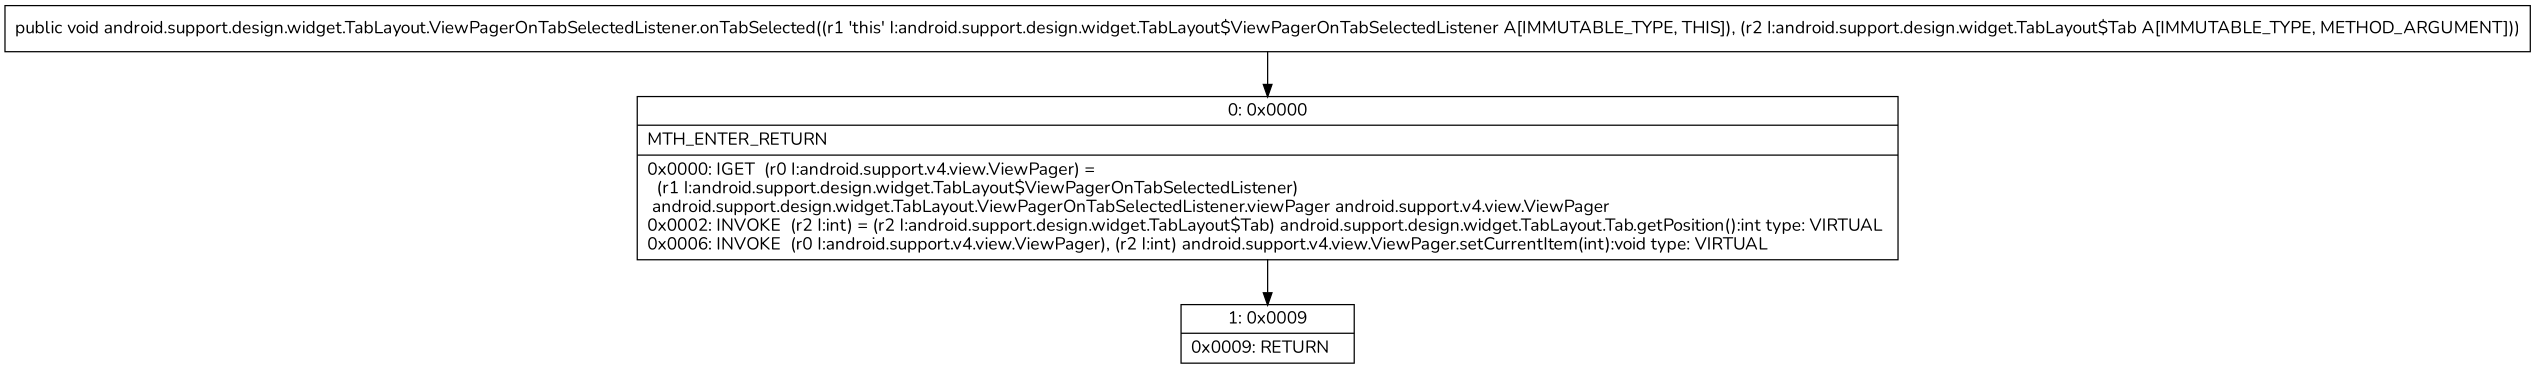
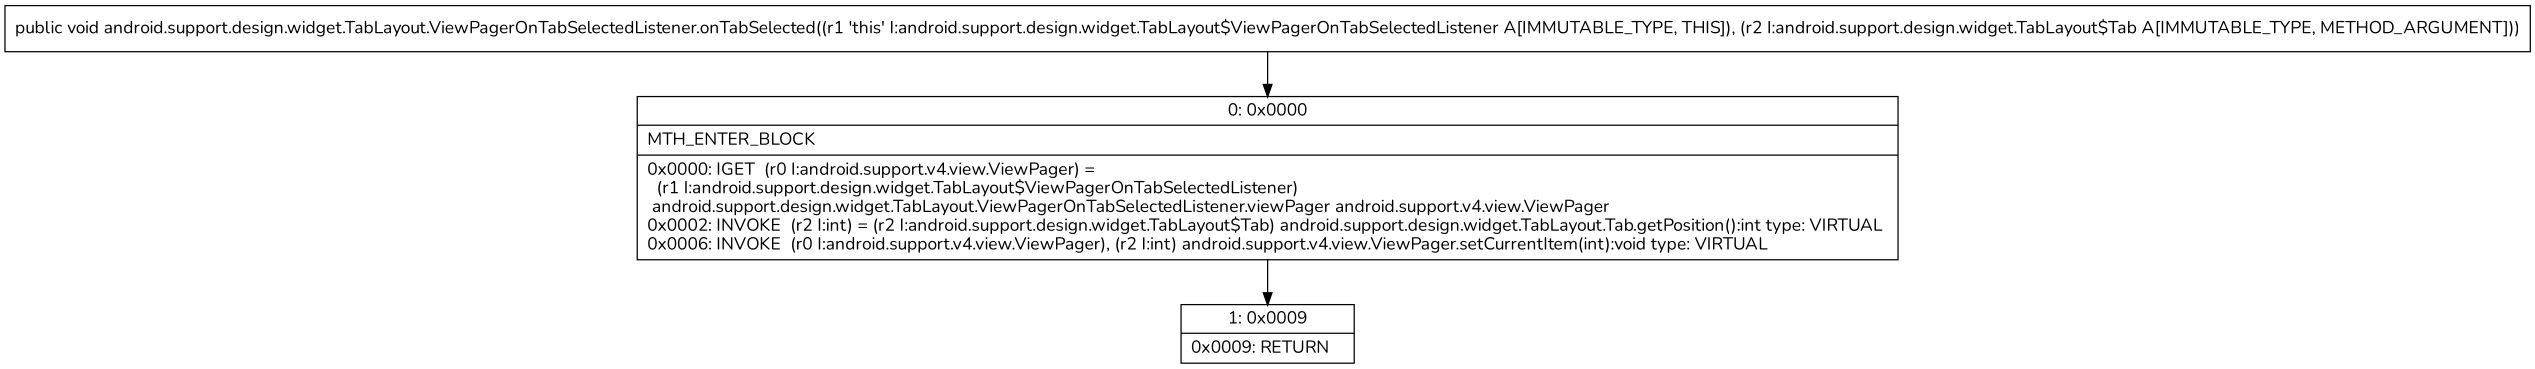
(738, 140) -> (732, 140)
